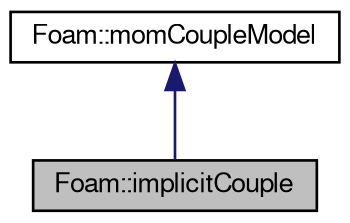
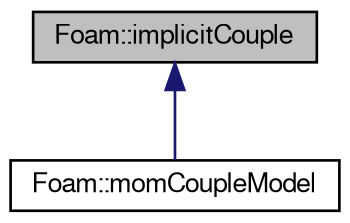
(175, 125) -> (175, 125)
